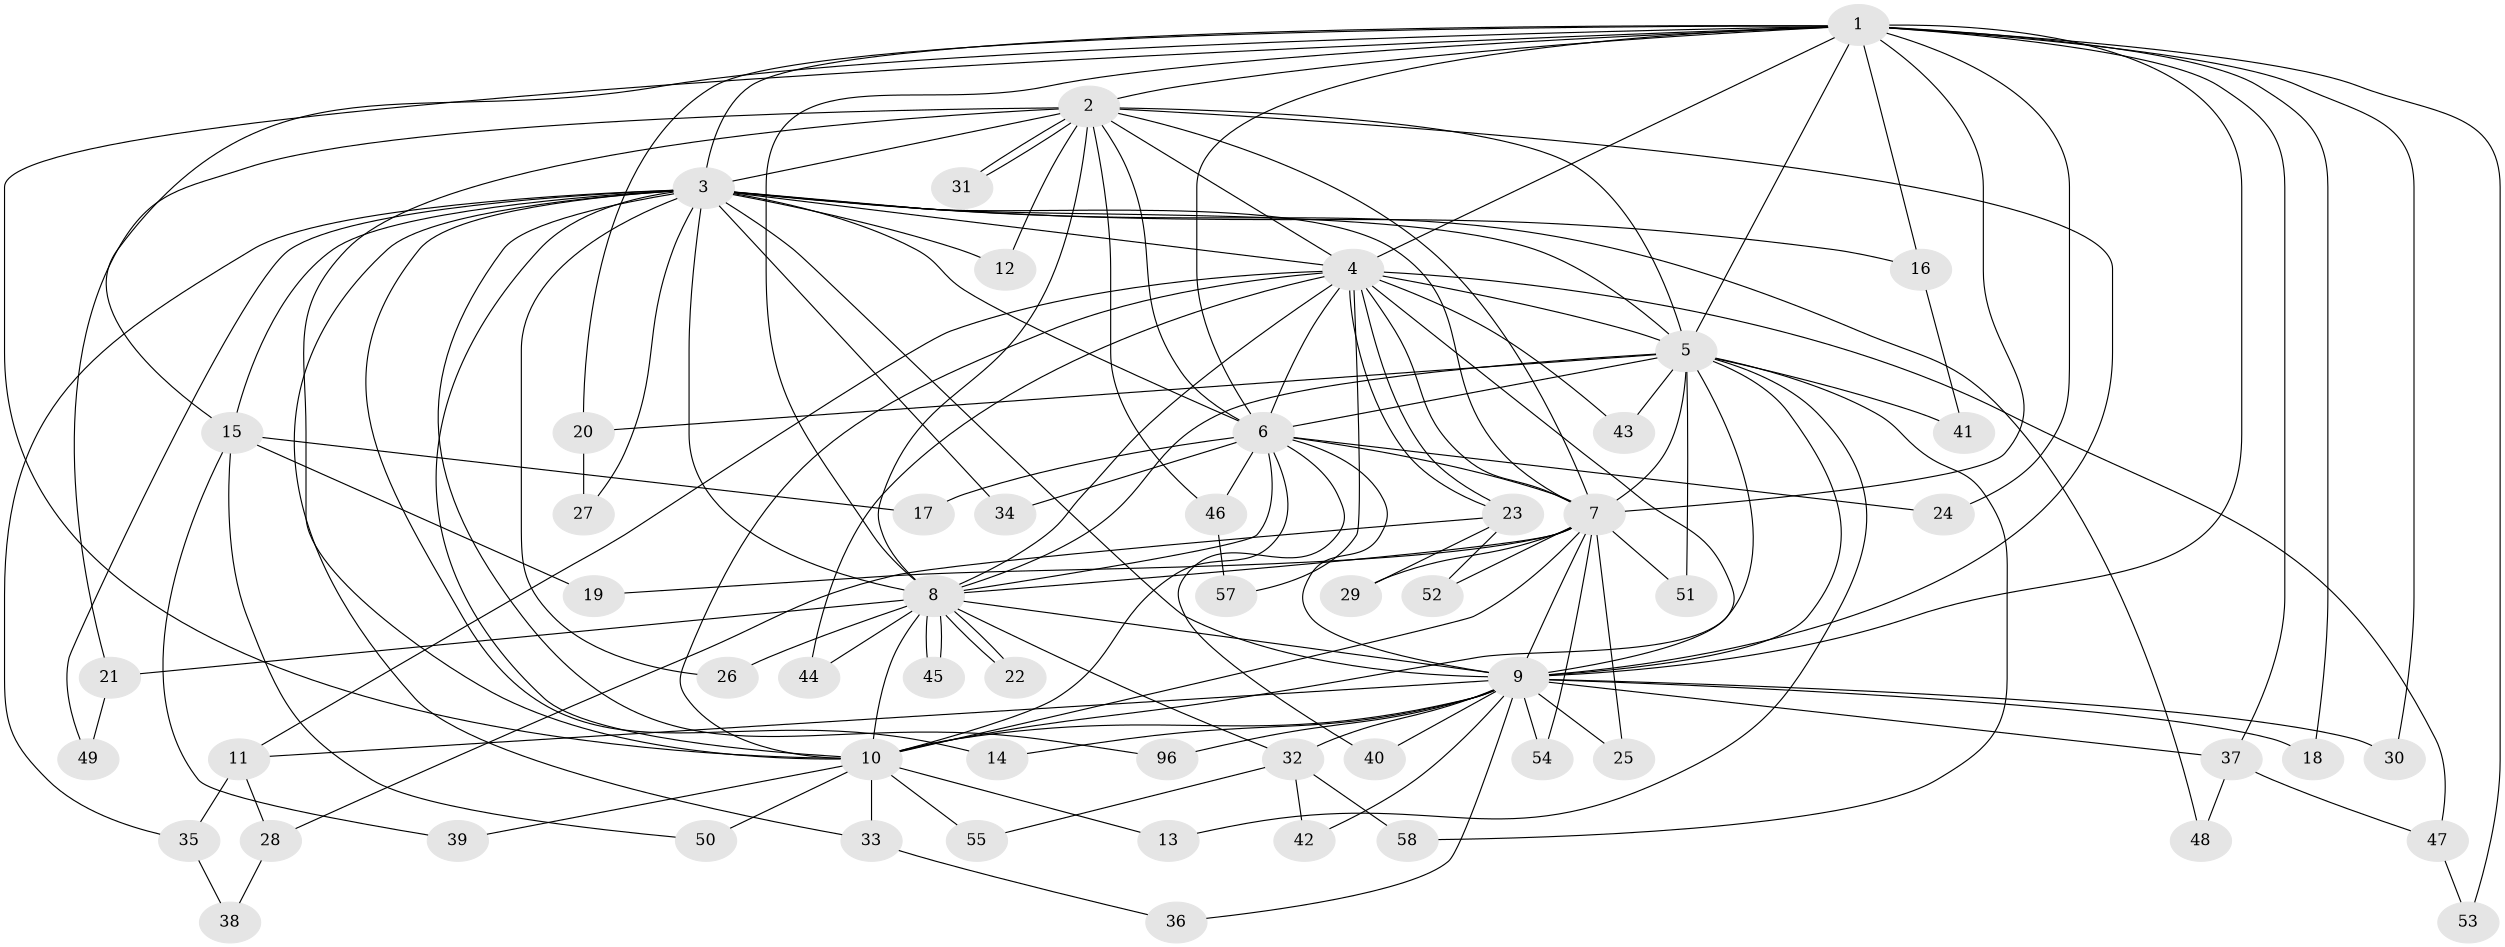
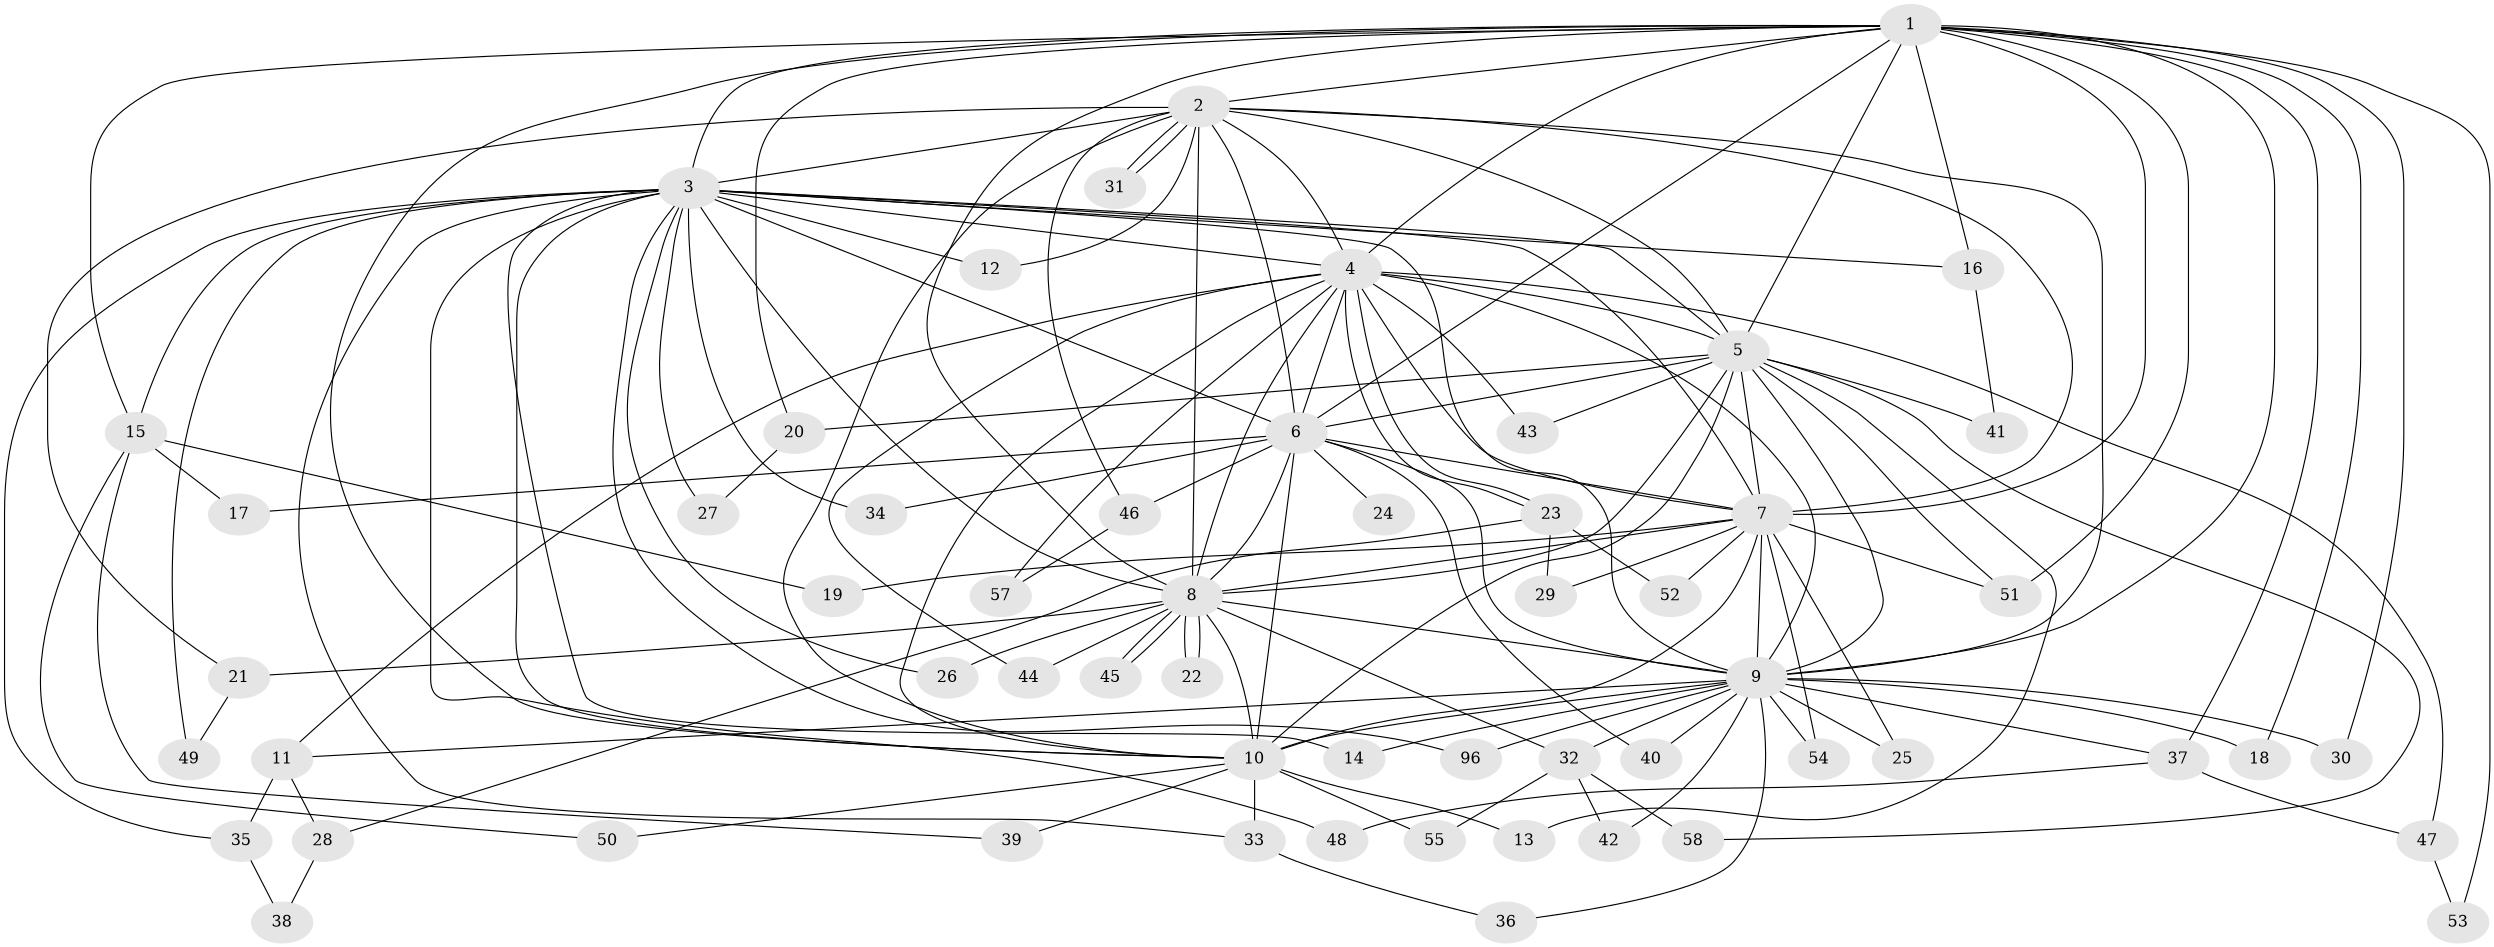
(2069, 240) -> (2188, 255)
